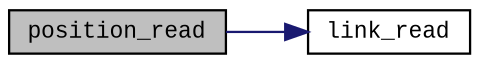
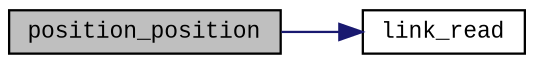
(118, 32) -> (145, 32)
